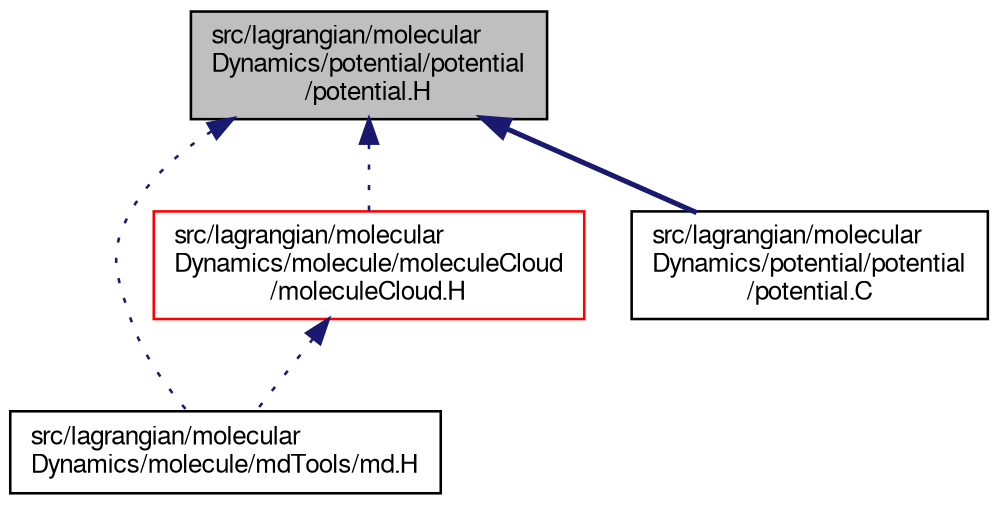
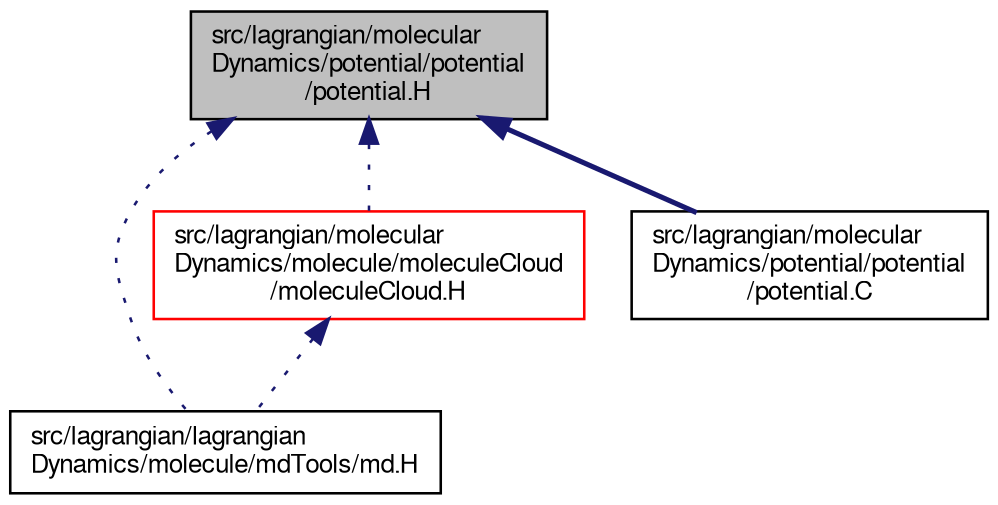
(226, 452) -> (226, 452)
